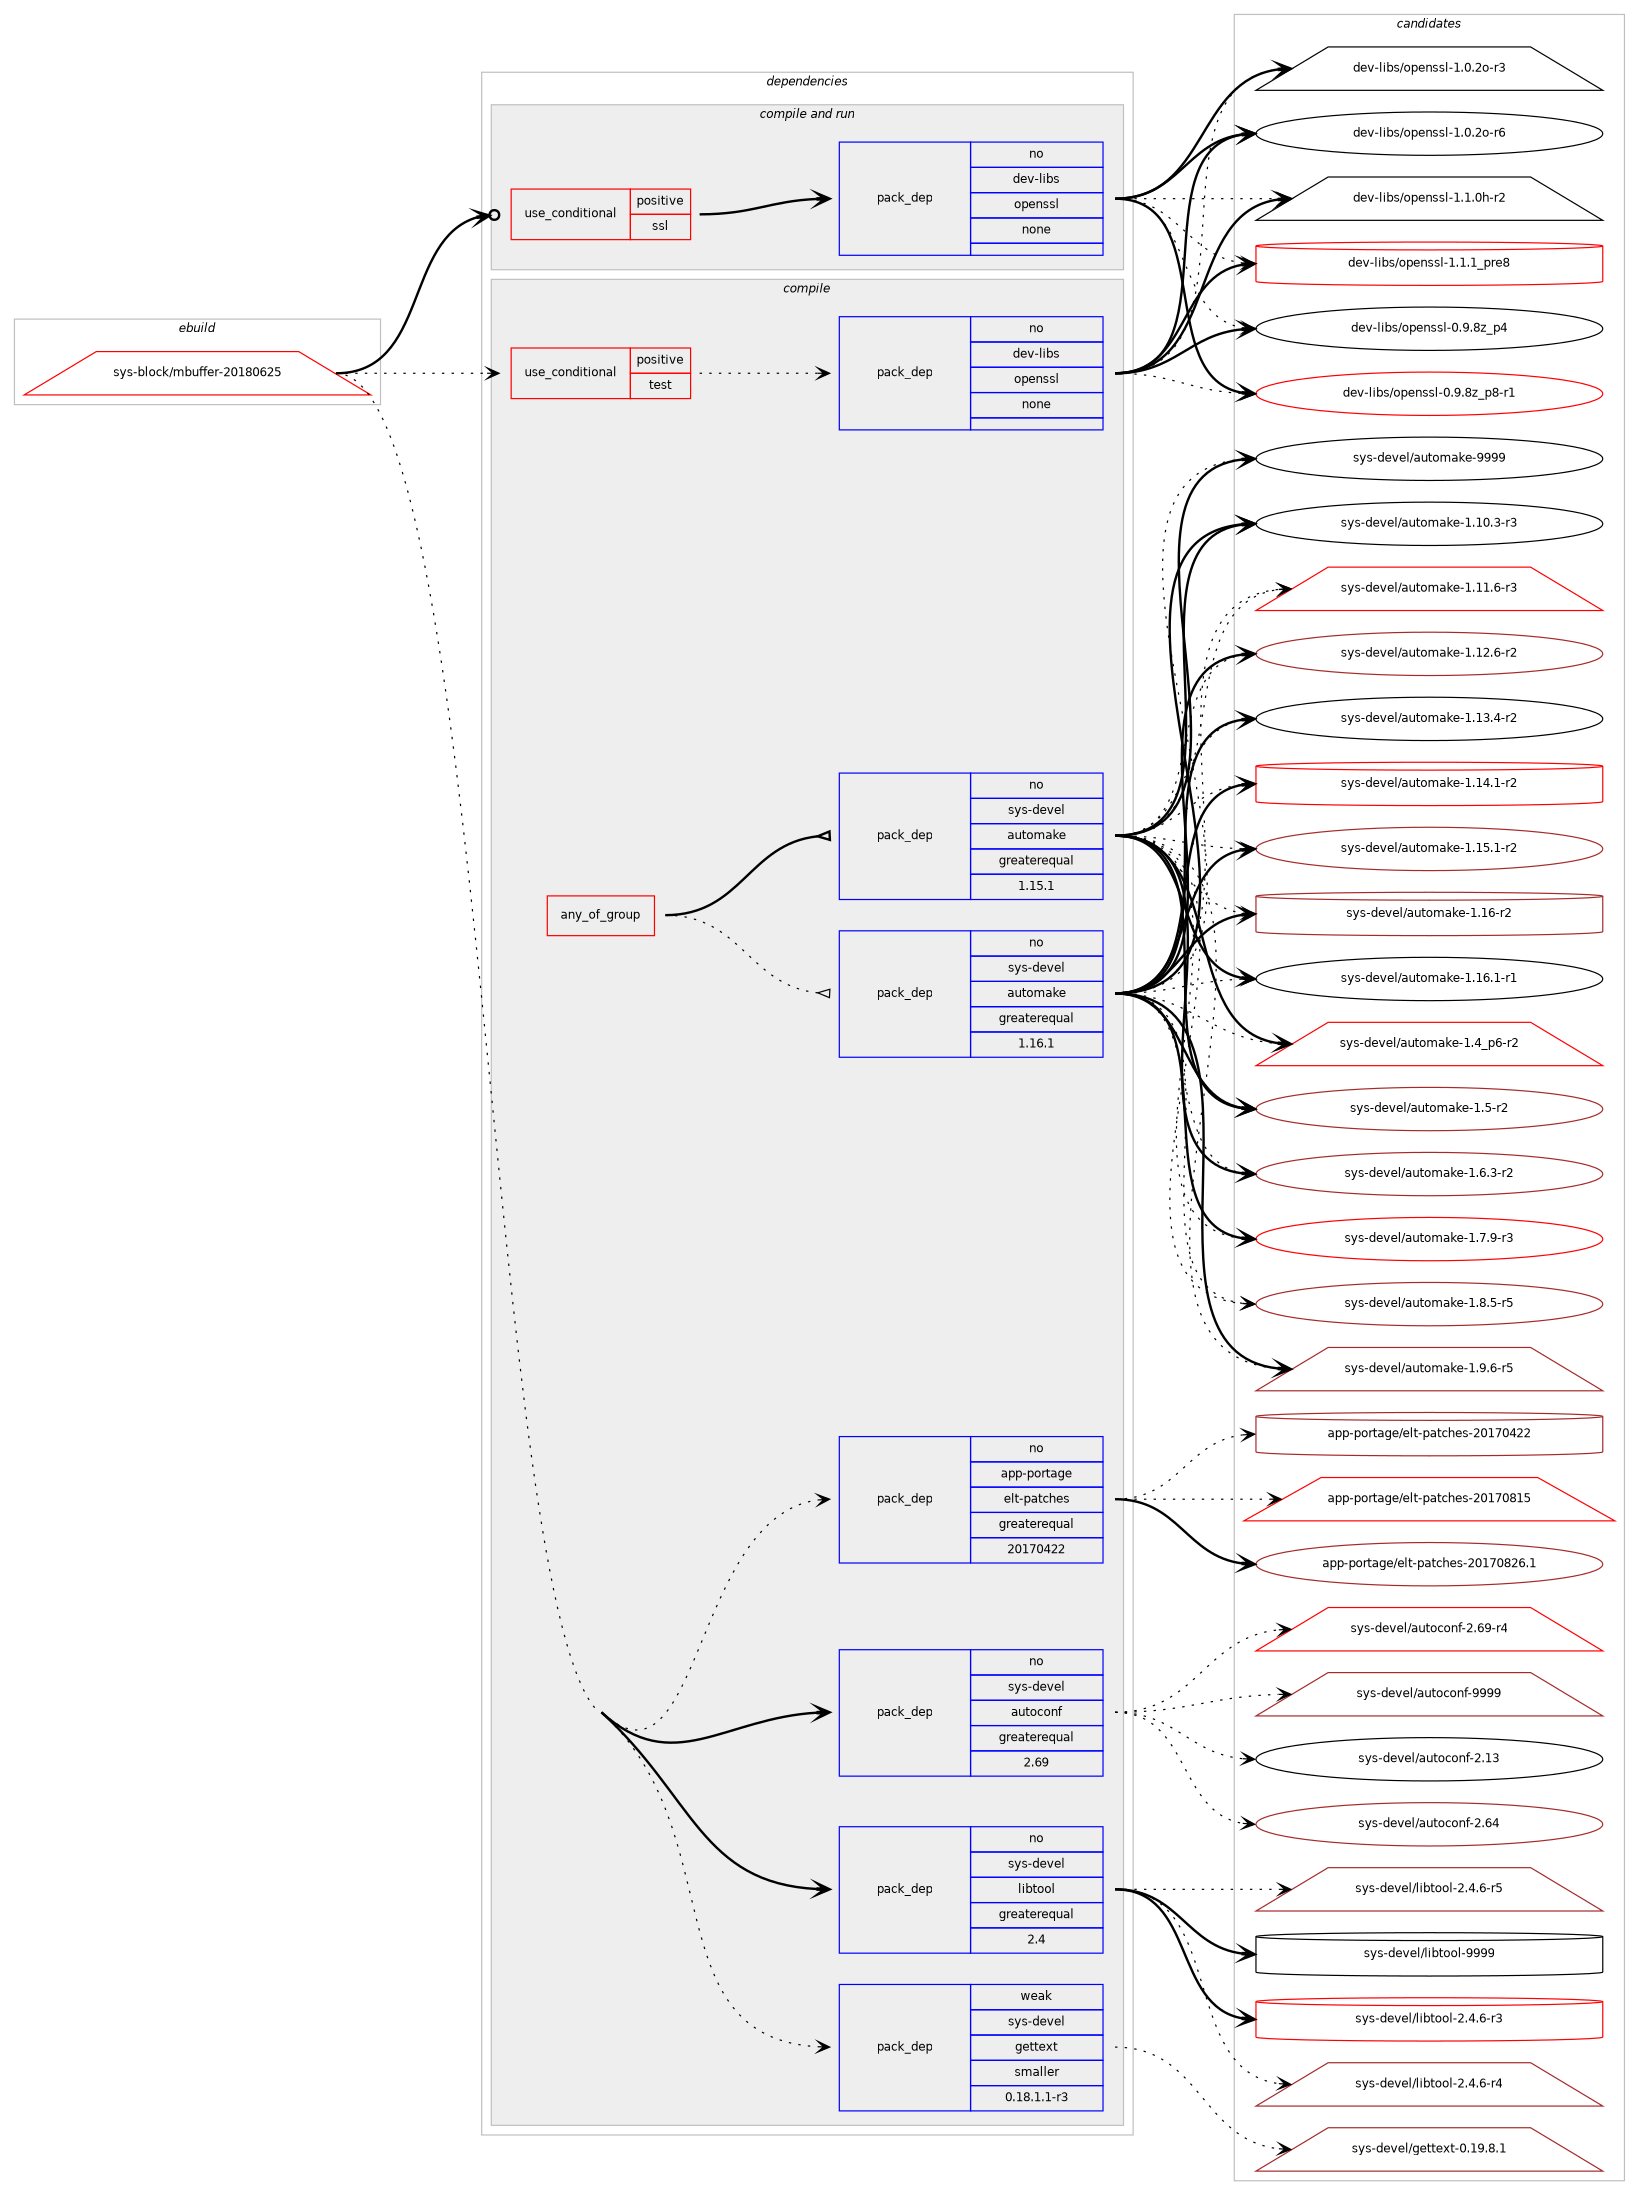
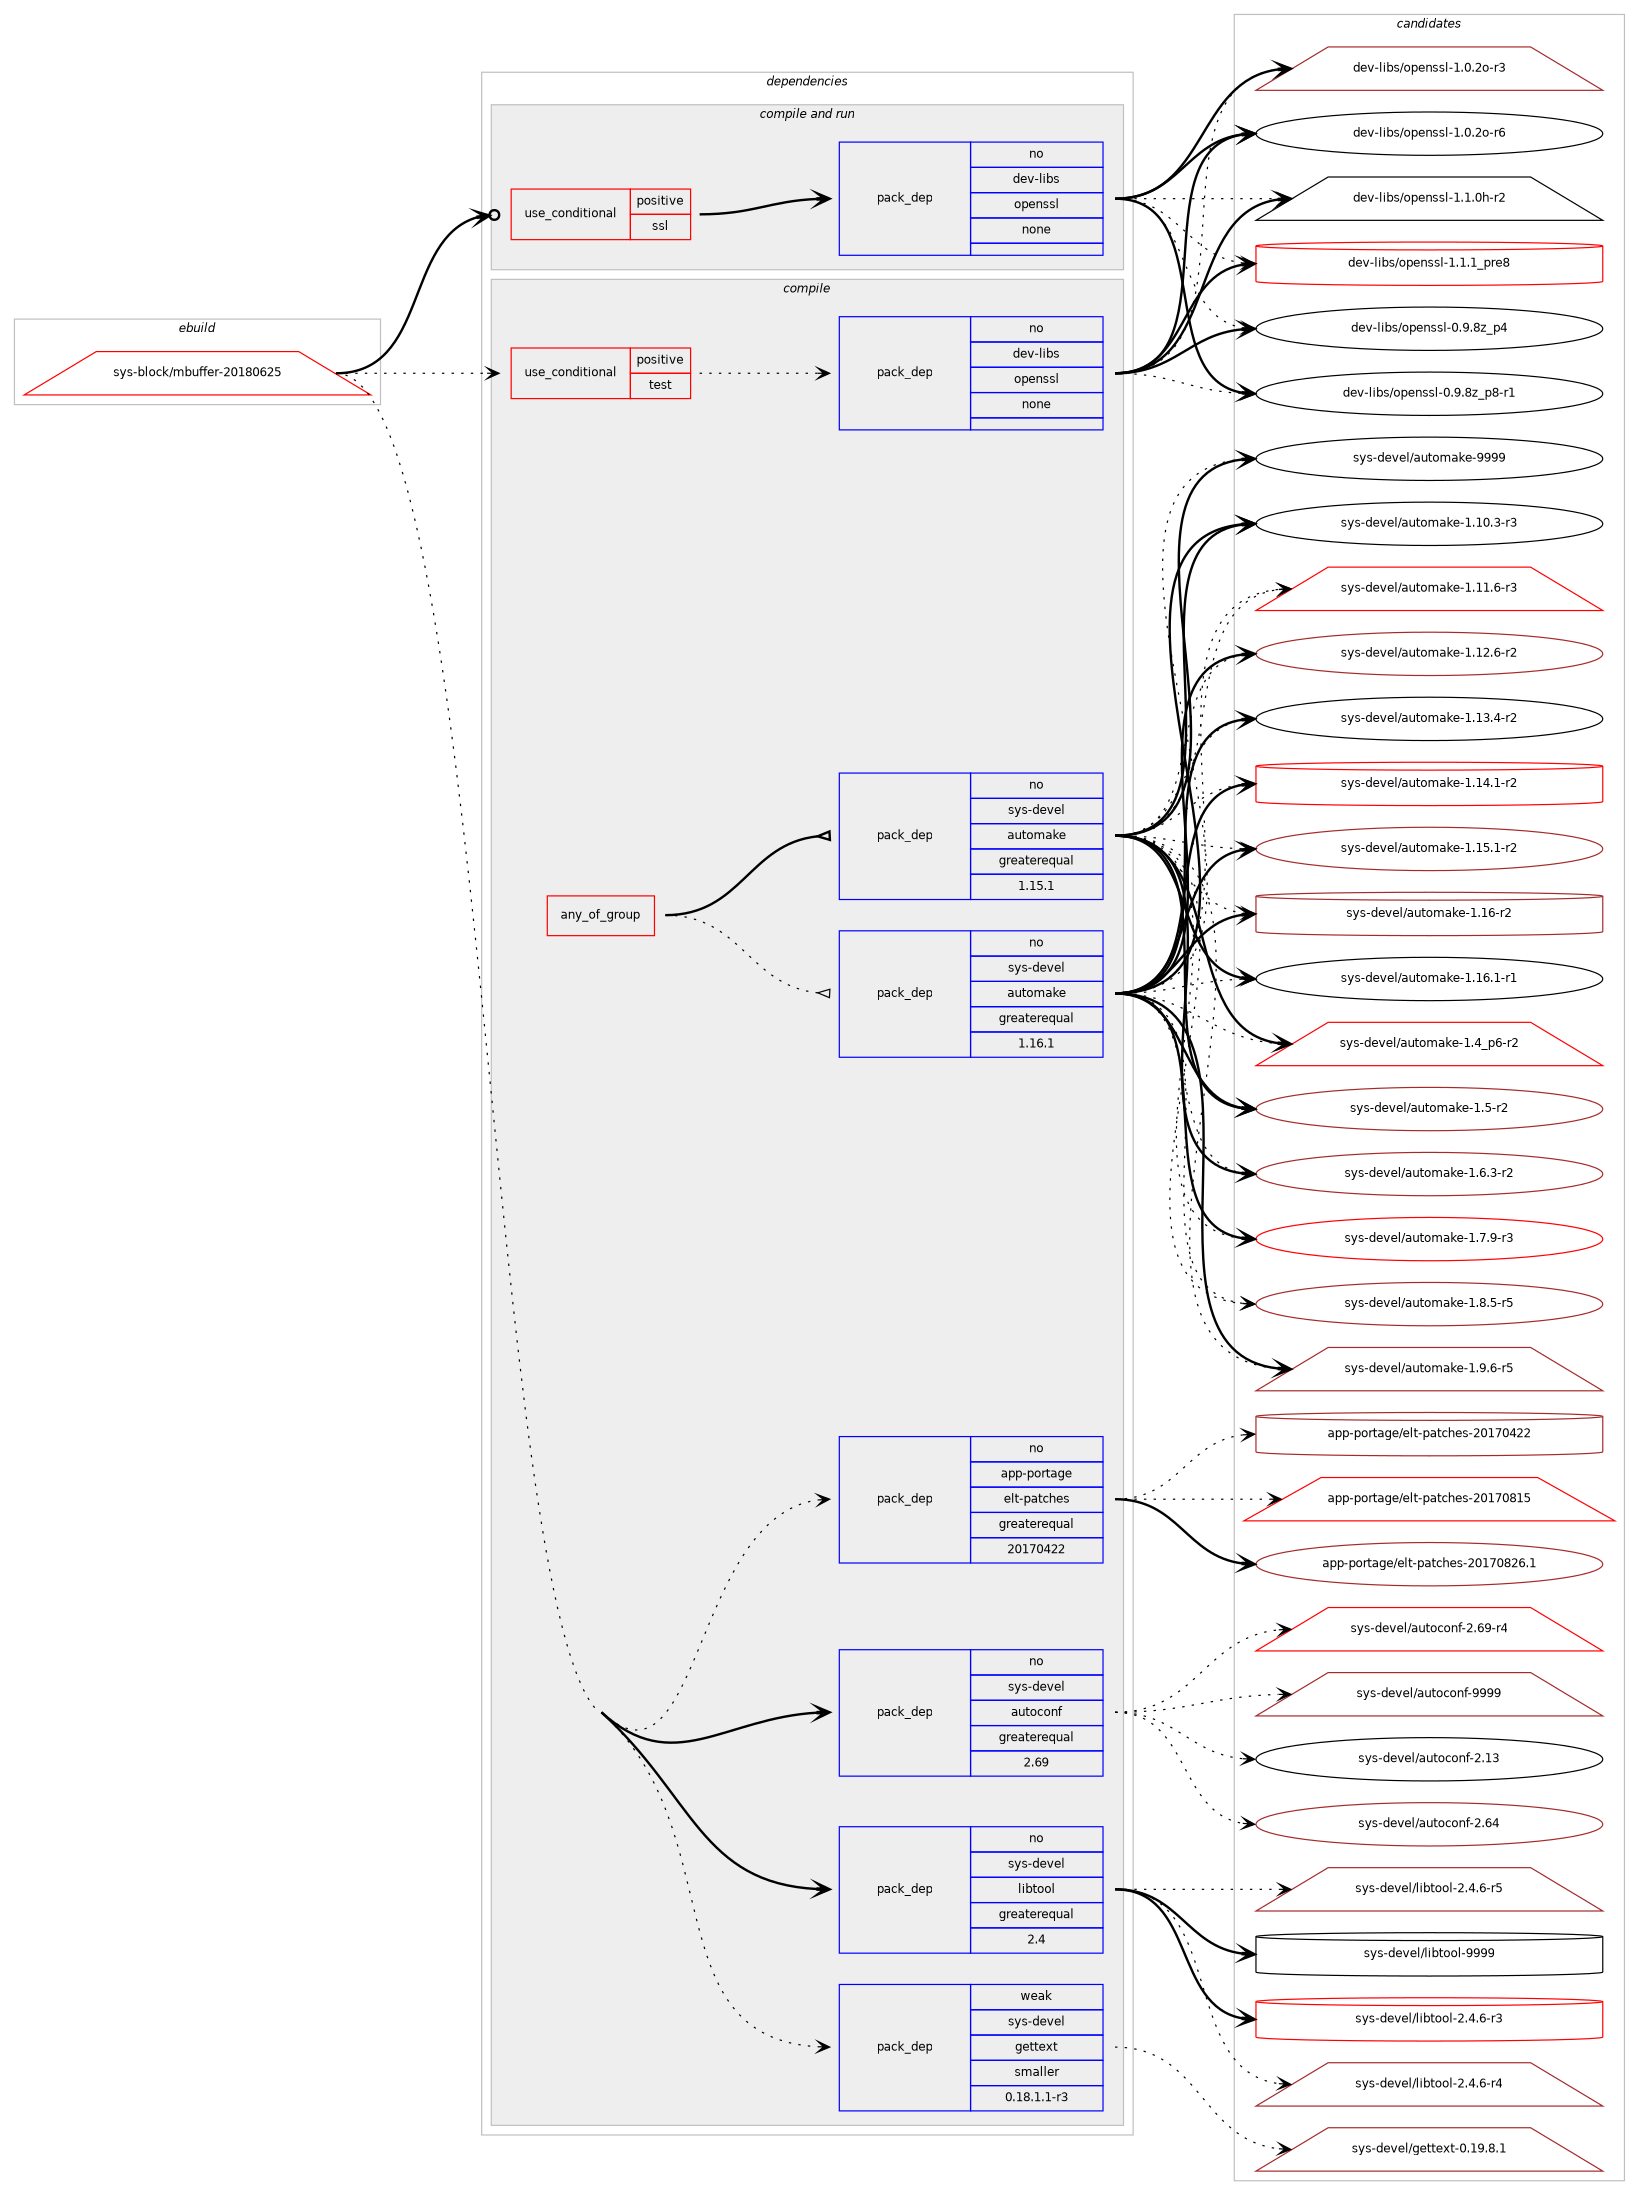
(1429, 69) -> (1429, 69)
(1429, 394) -> (1429, 394)
